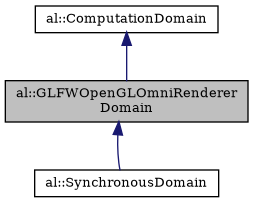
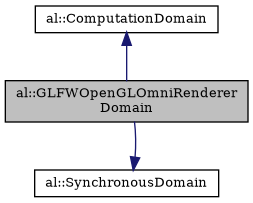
(118, 153) -> (136, 139)
